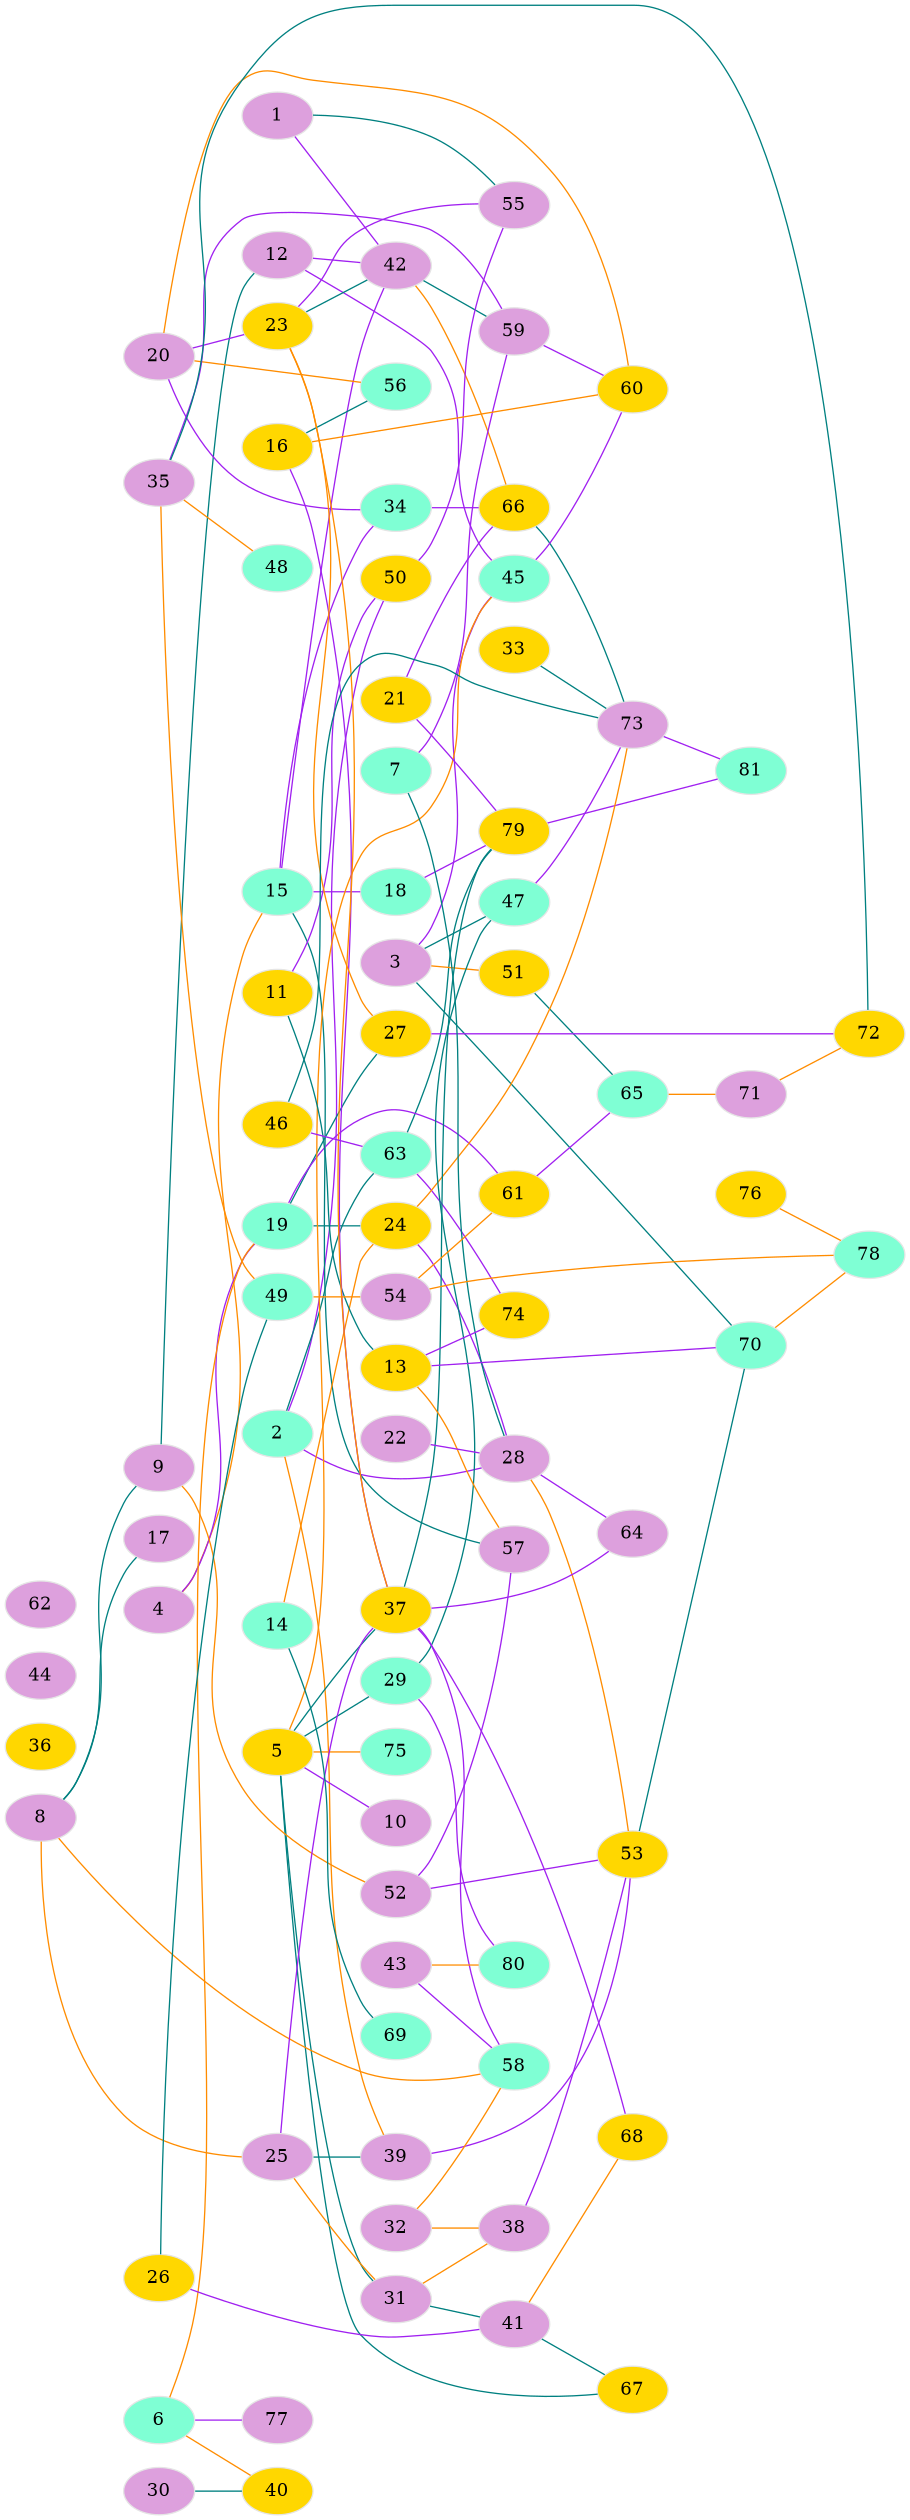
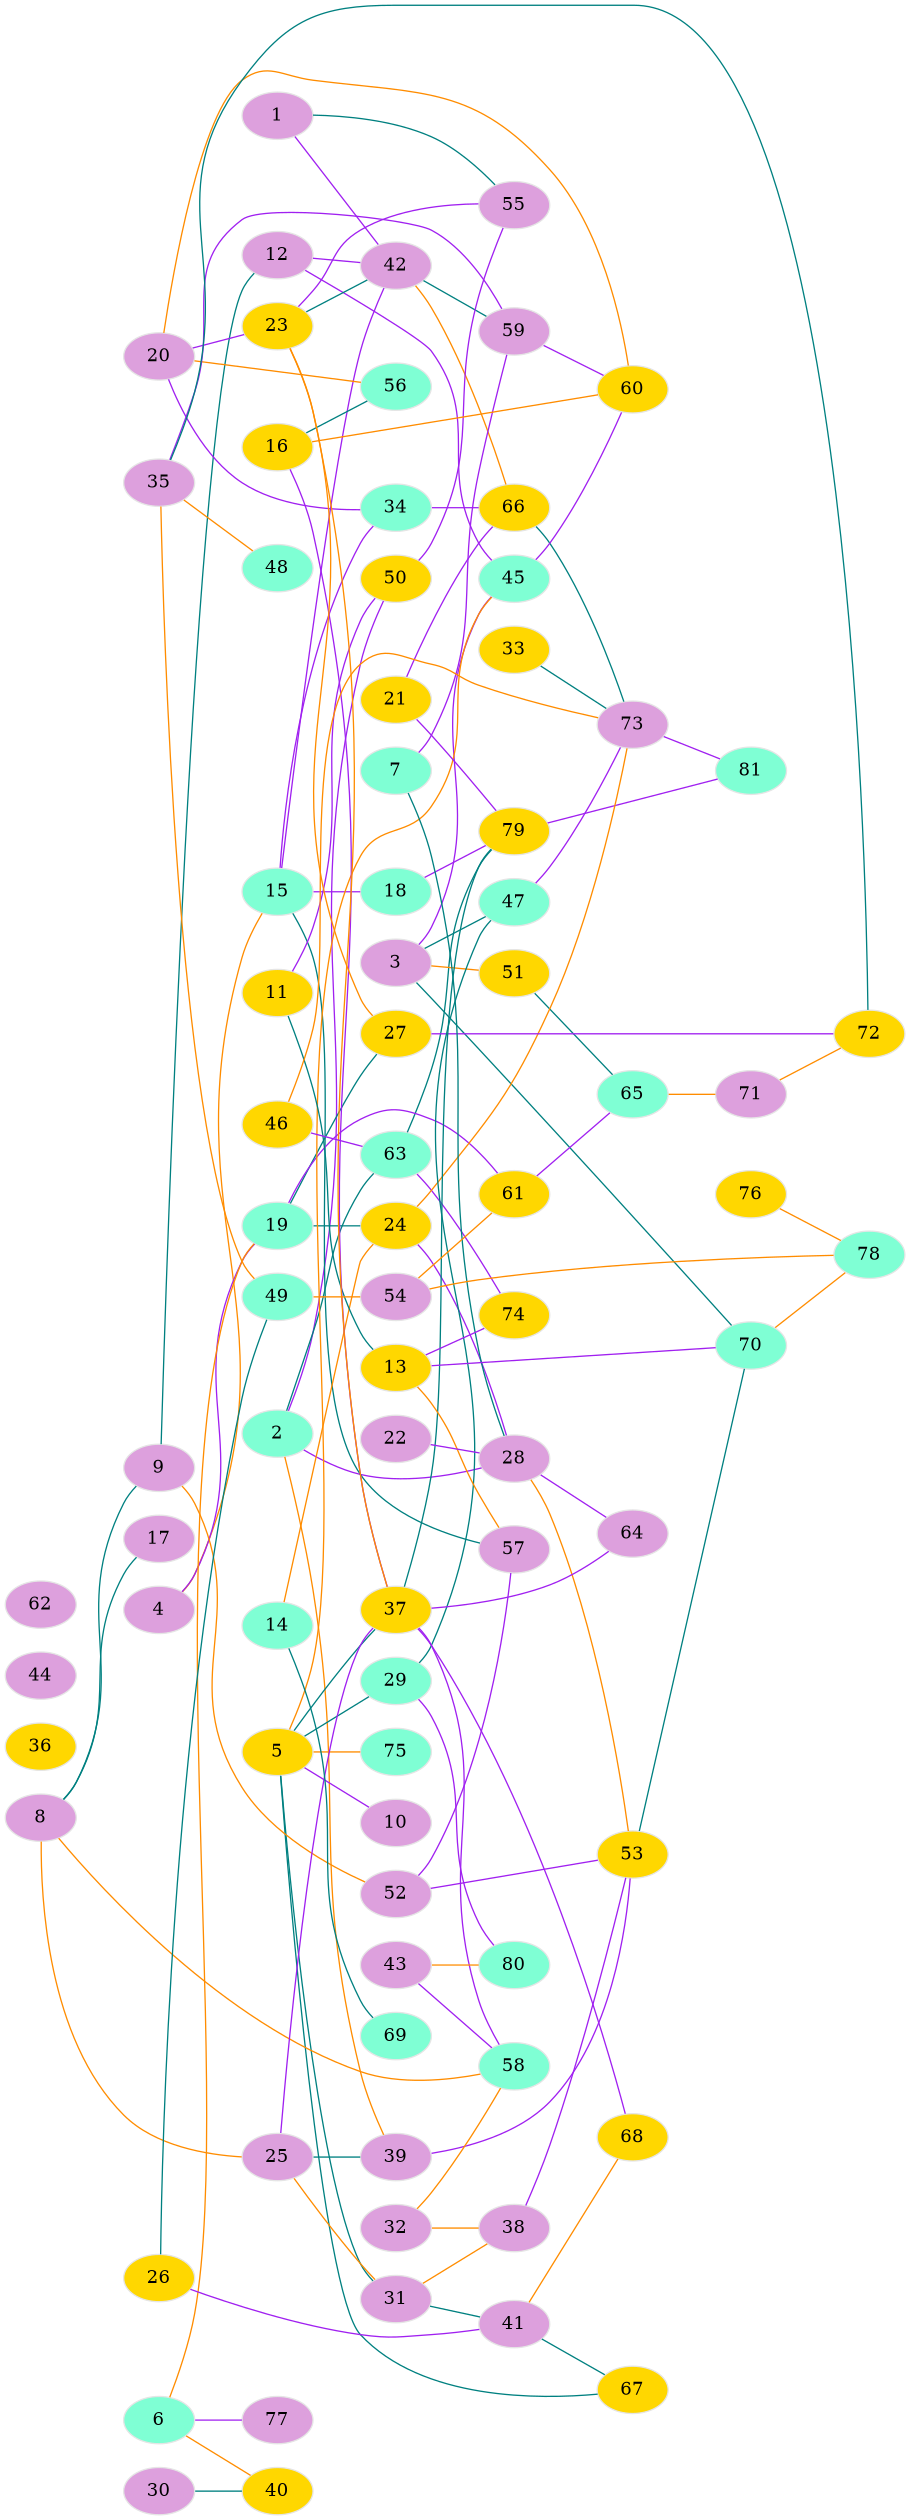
(323, 791) -> (323, 791)
